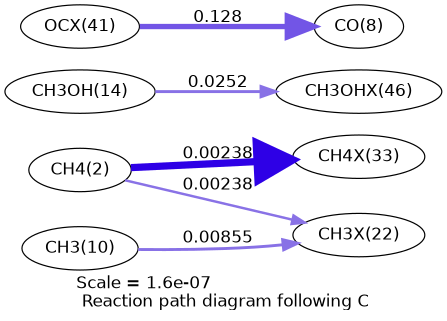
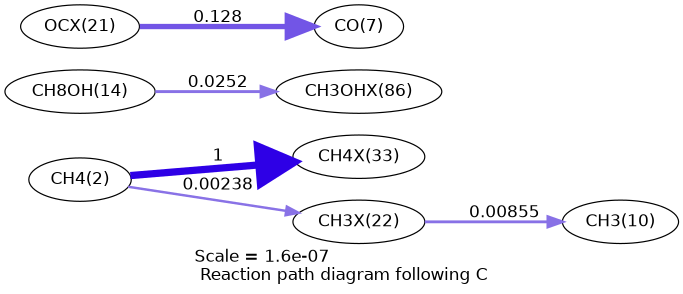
(80, 27) -> (80, 27)
(359, 27) -> (359, 27)
(80, 92) -> (80, 92)
(359, 92) -> (359, 92)
(216, 154) -> (216, 156)
(211, 249) -> (486, 222)
